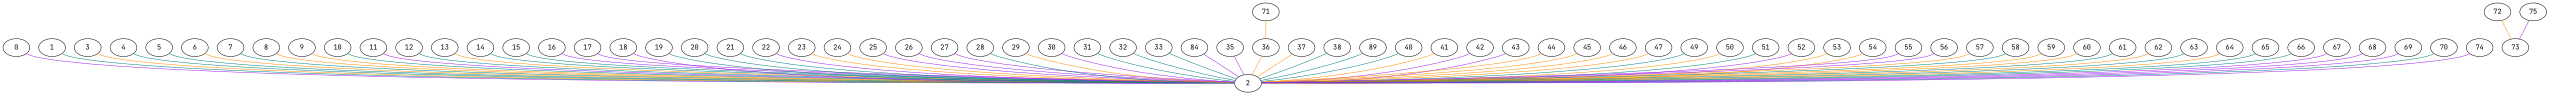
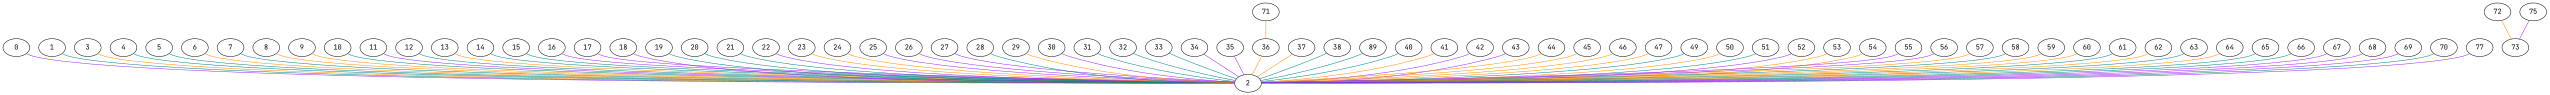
(1194, 48) -> (1194, 48)
(2480, 48) -> (2480, 48)
